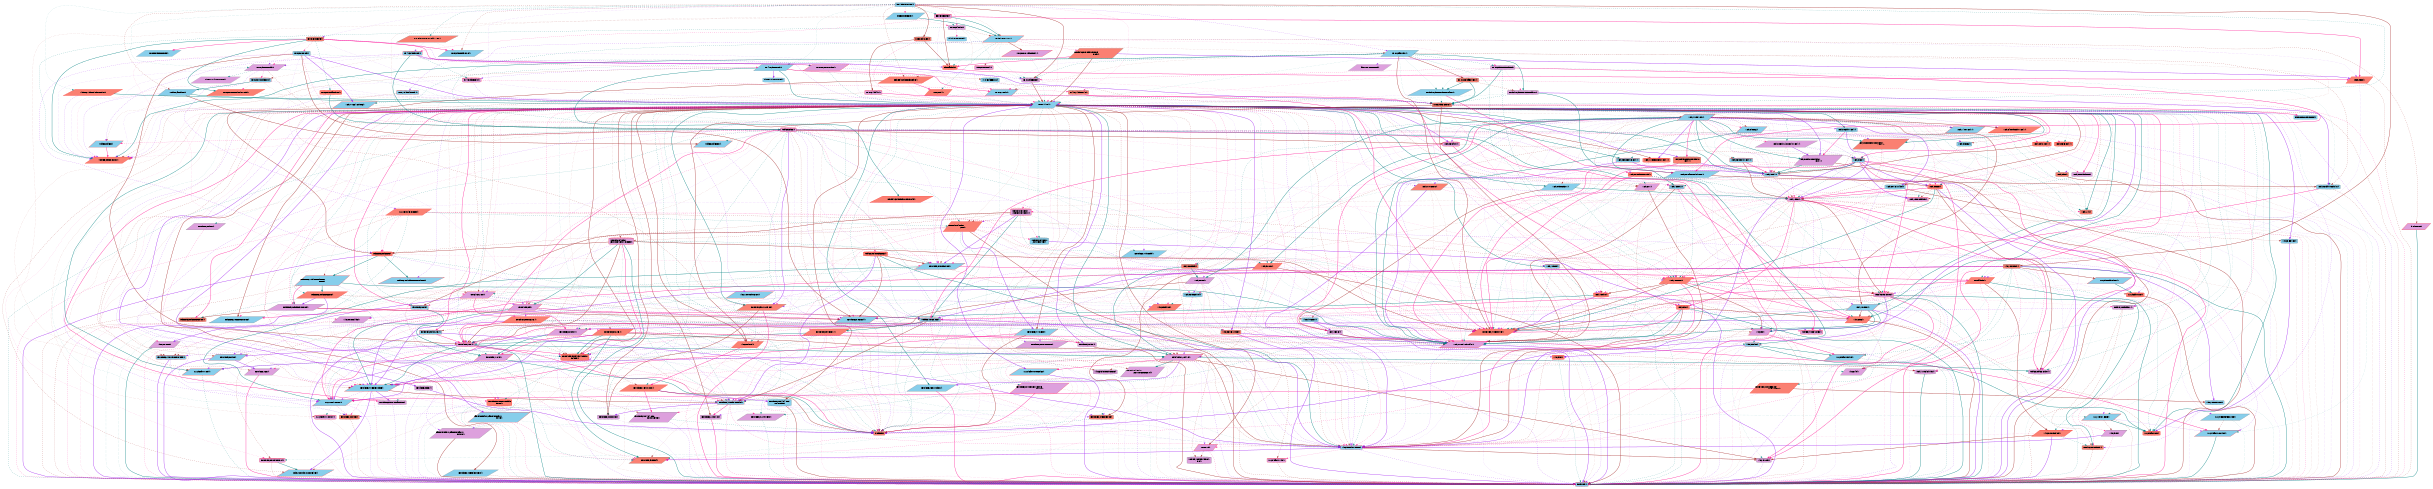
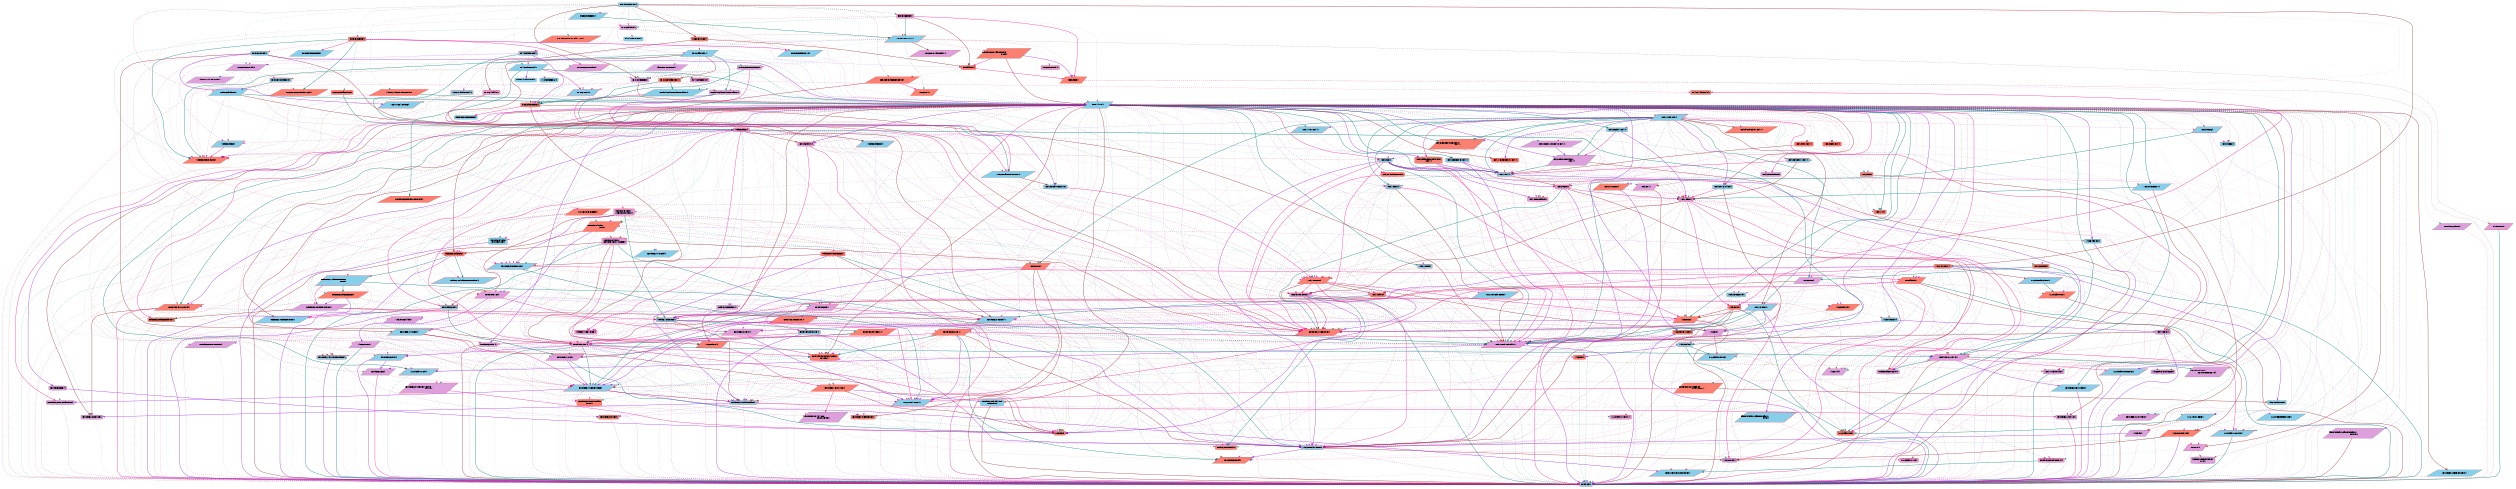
(1935, 187) -> (1563, 187)
(2135, 295) -> (2057, 295)
none -> (681, 483)
